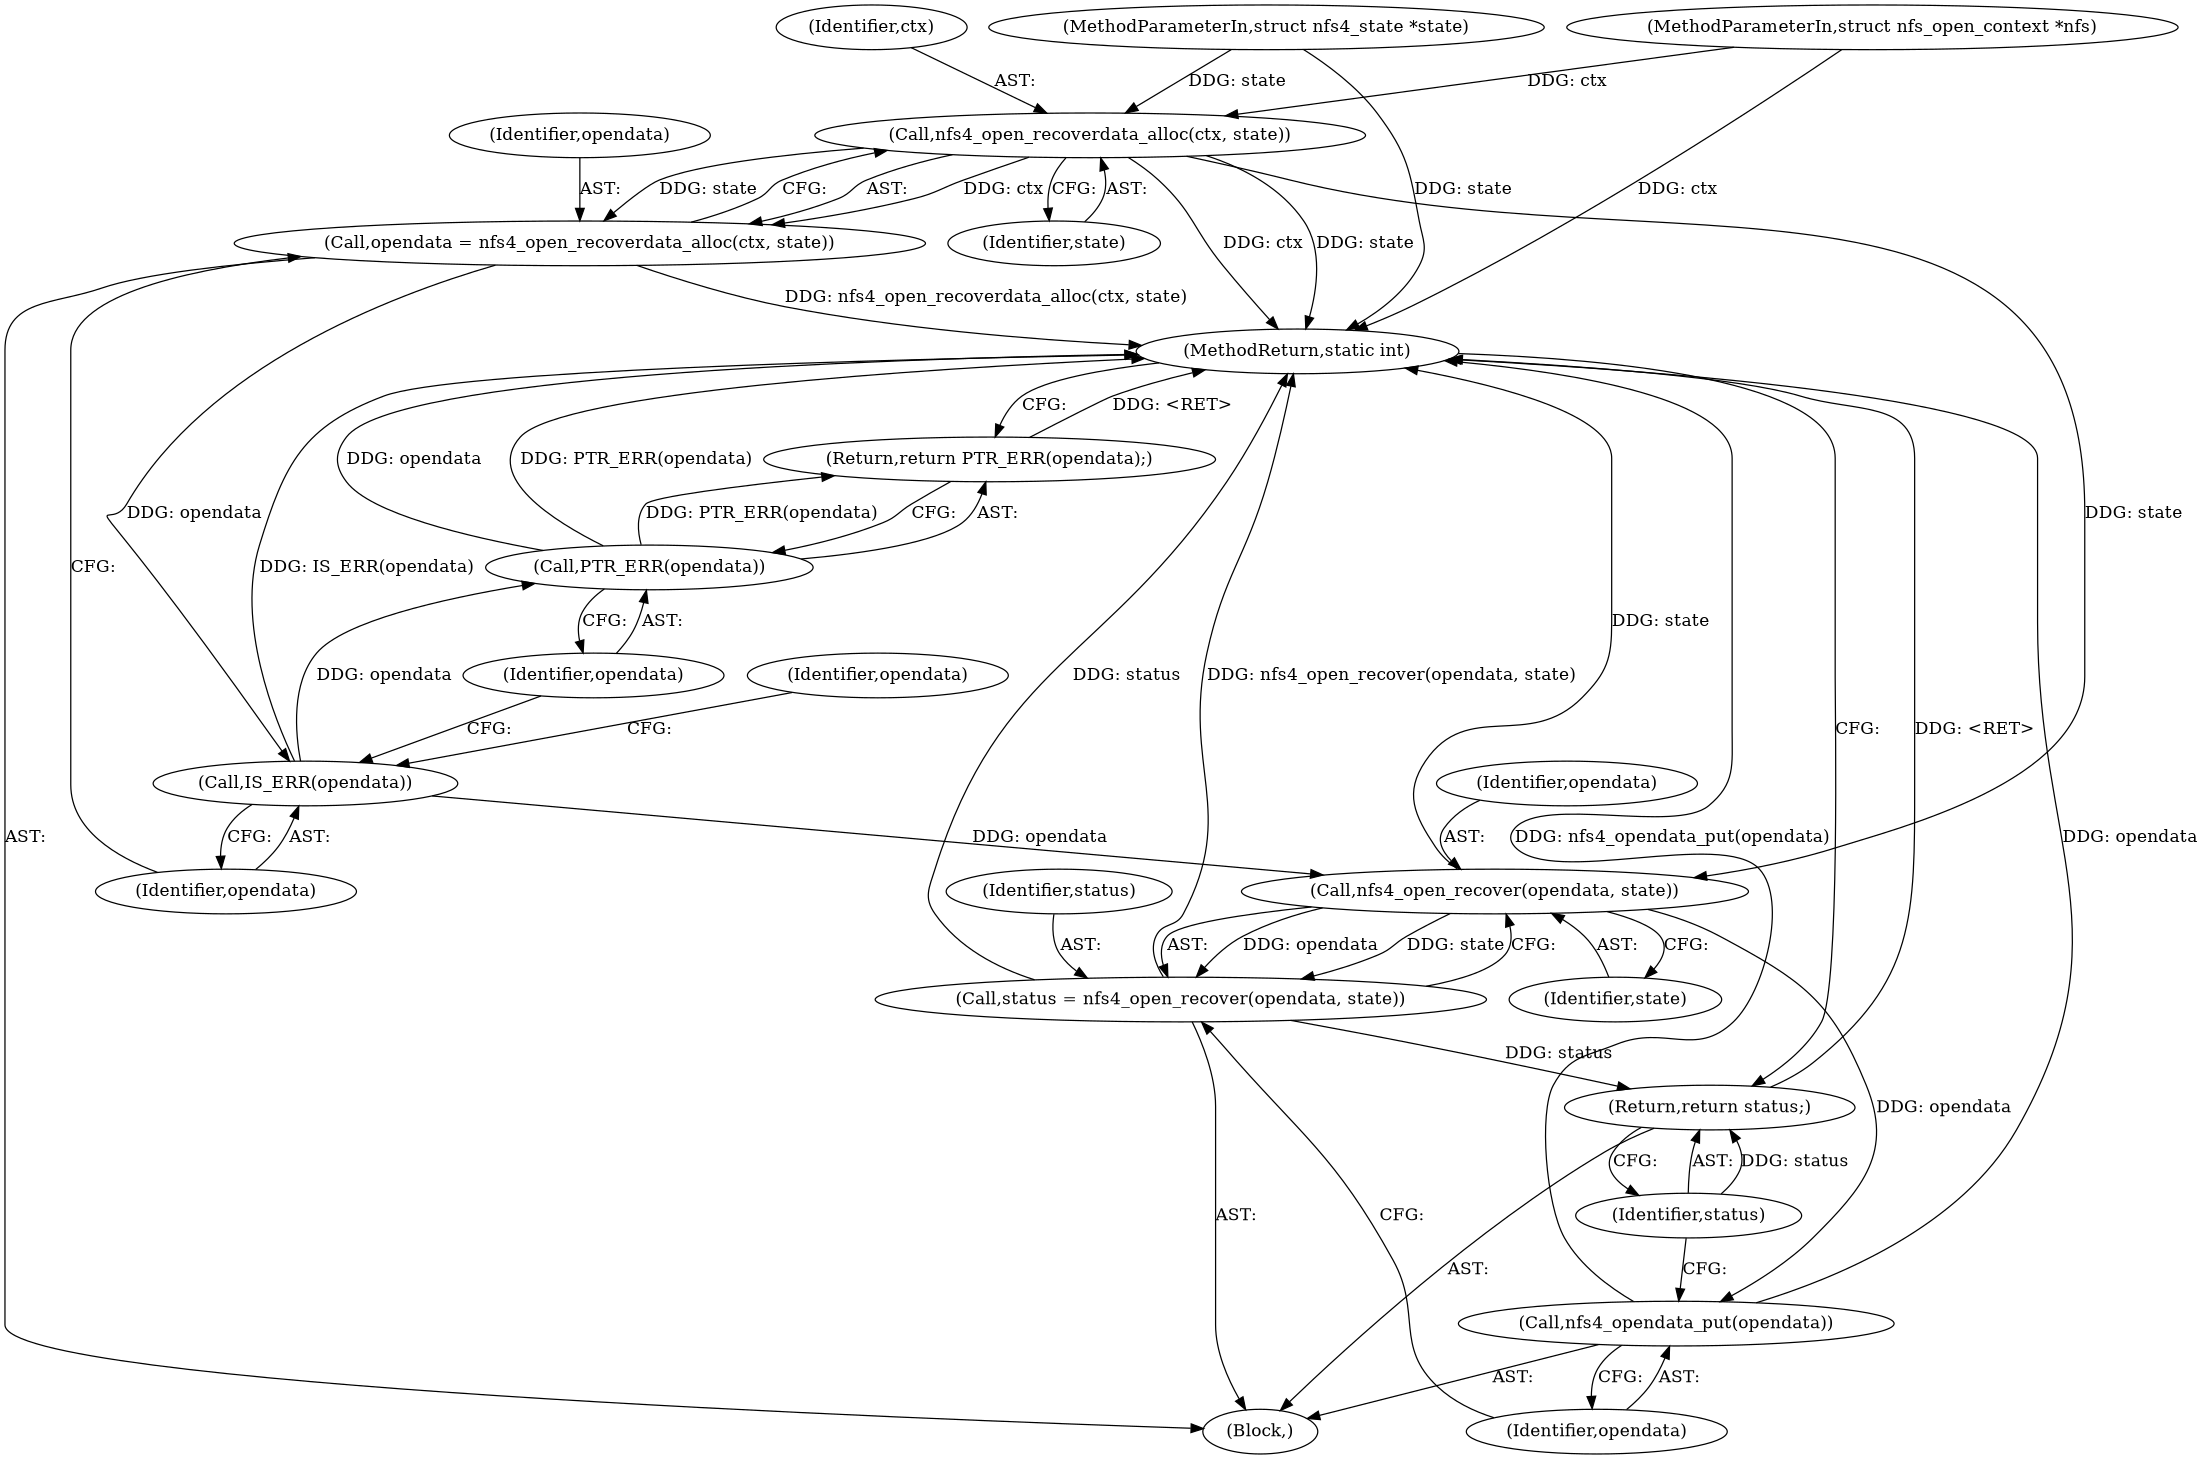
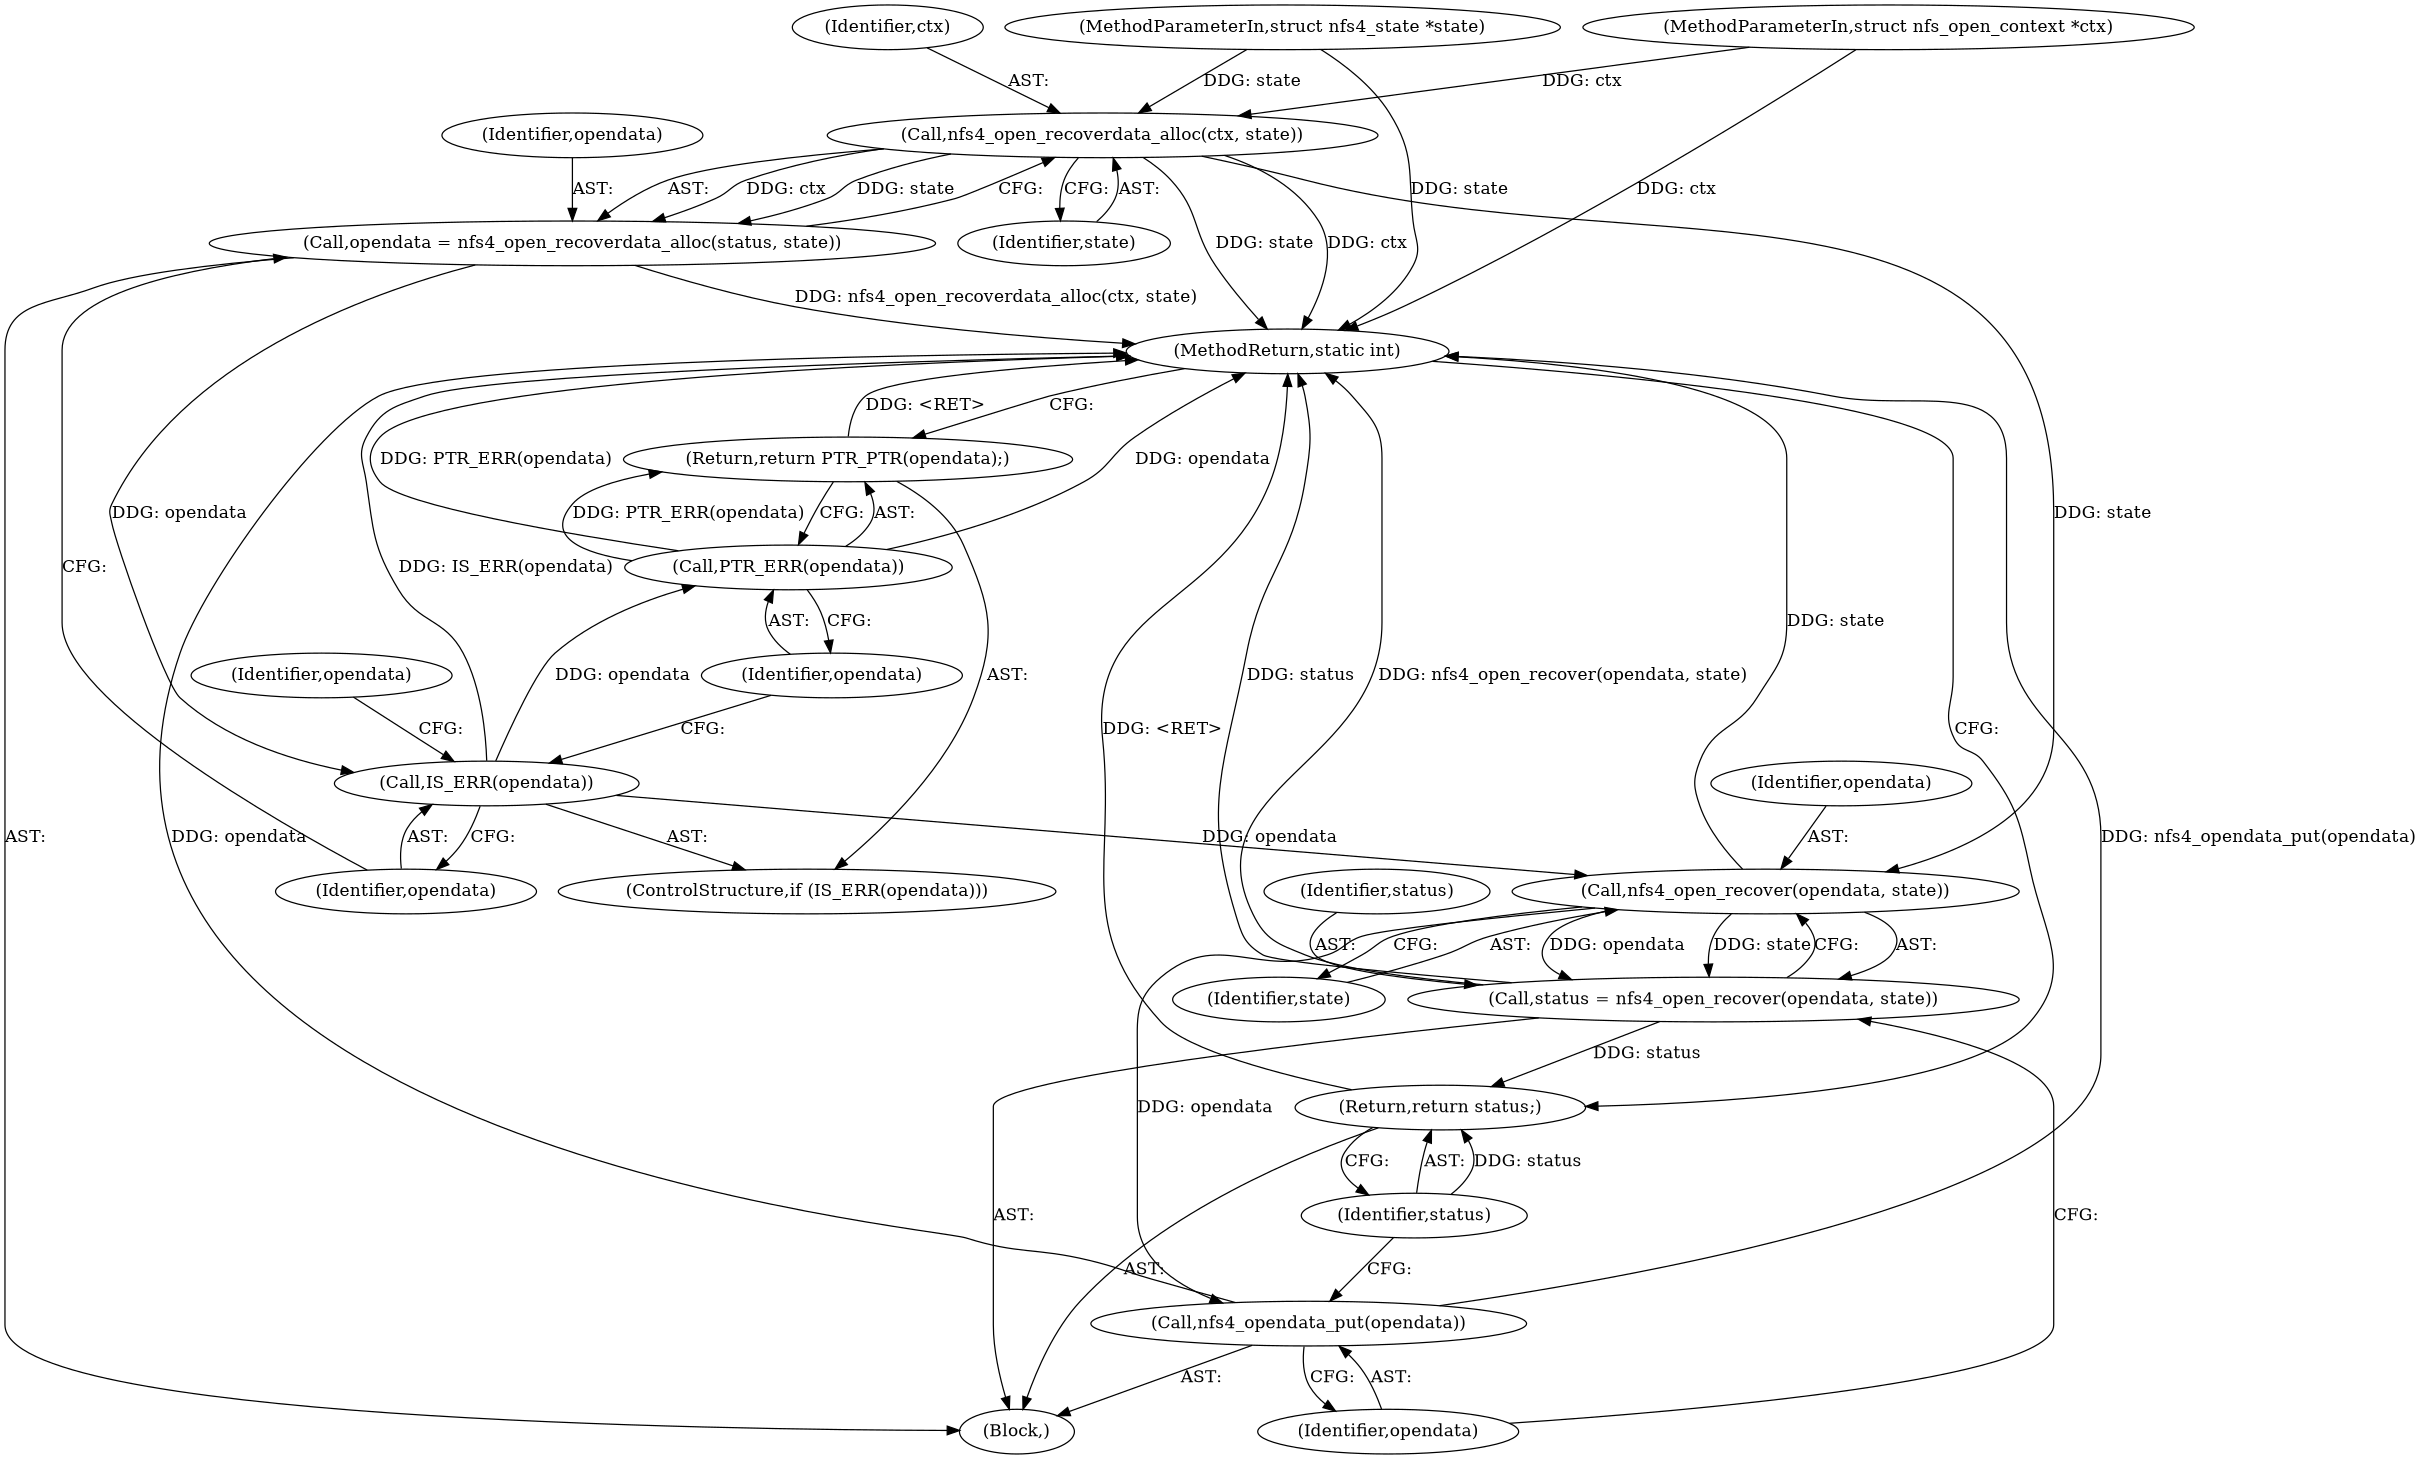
(1872, 27) -> (1889, 27)
(580, 243) -> (572, 243)
(990, 459) -> (848, 459)
none -> (807, 892)
